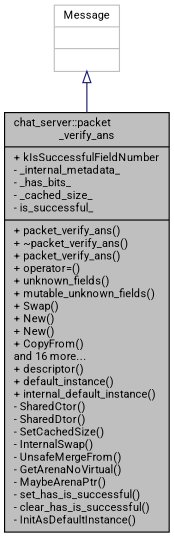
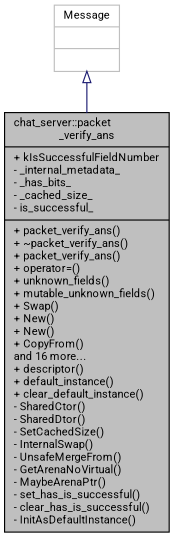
(85, 394) -> (79, 394)
